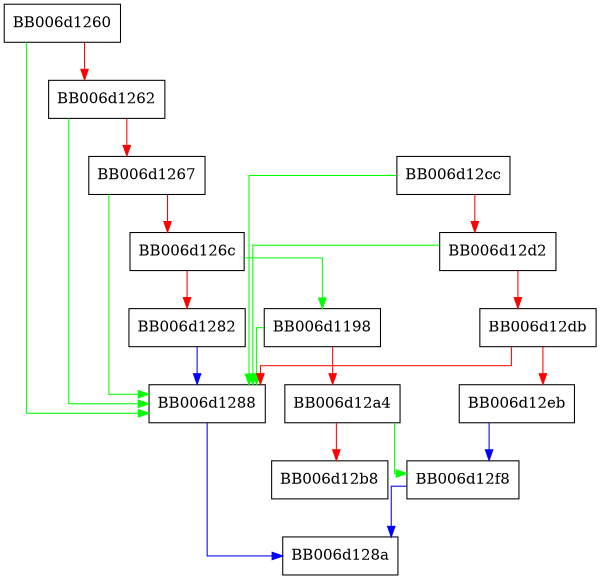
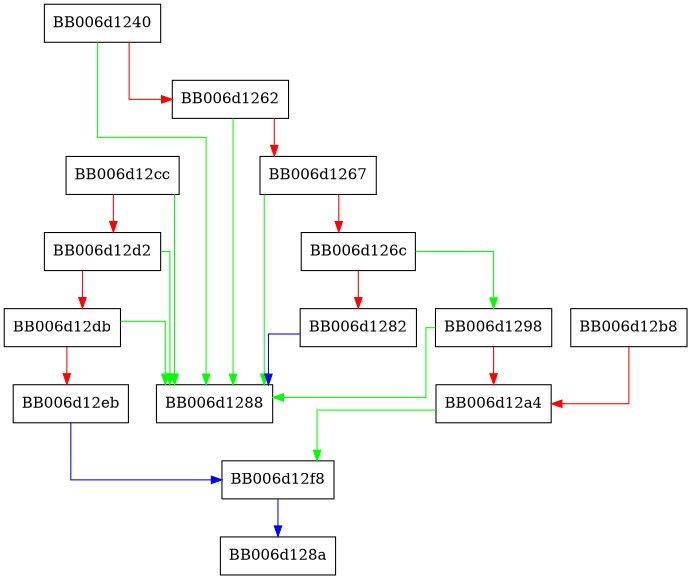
(62, 23) -> (103, 23)
(322, 328) -> (494, 328)
(391, 366) -> (162, 321)
(336, 436) -> (624, 404)
(207, 522) -> none
